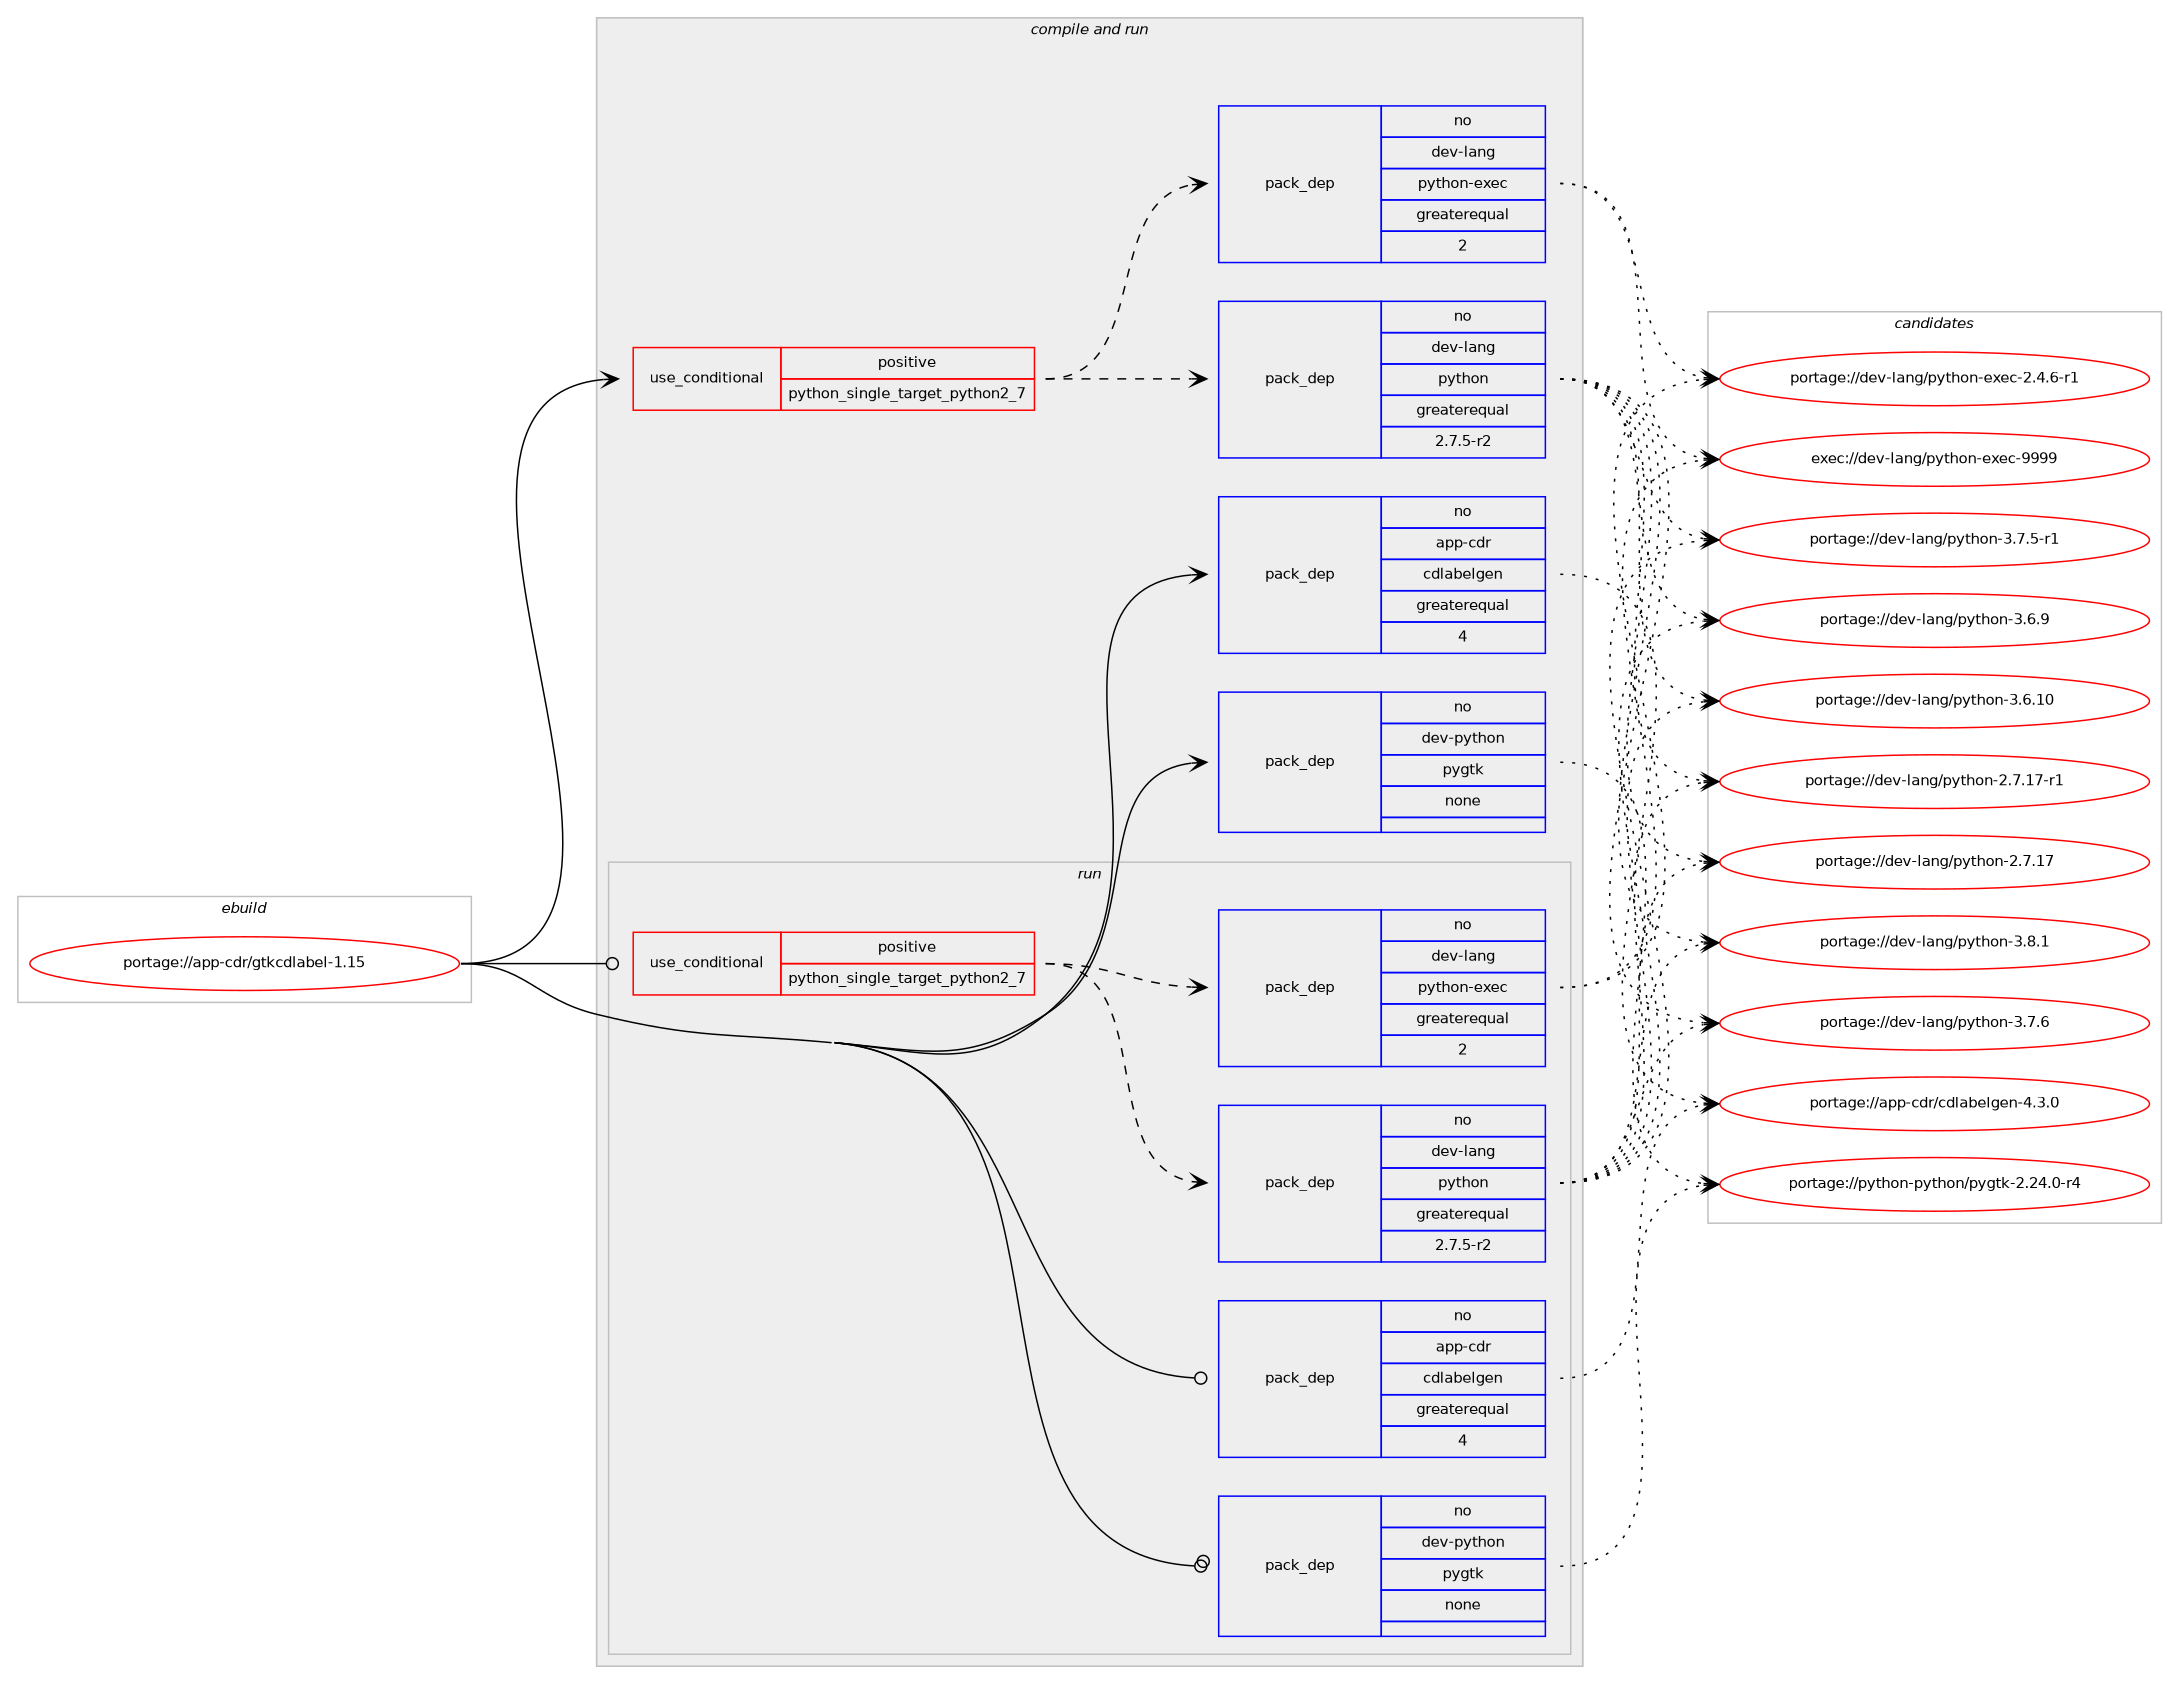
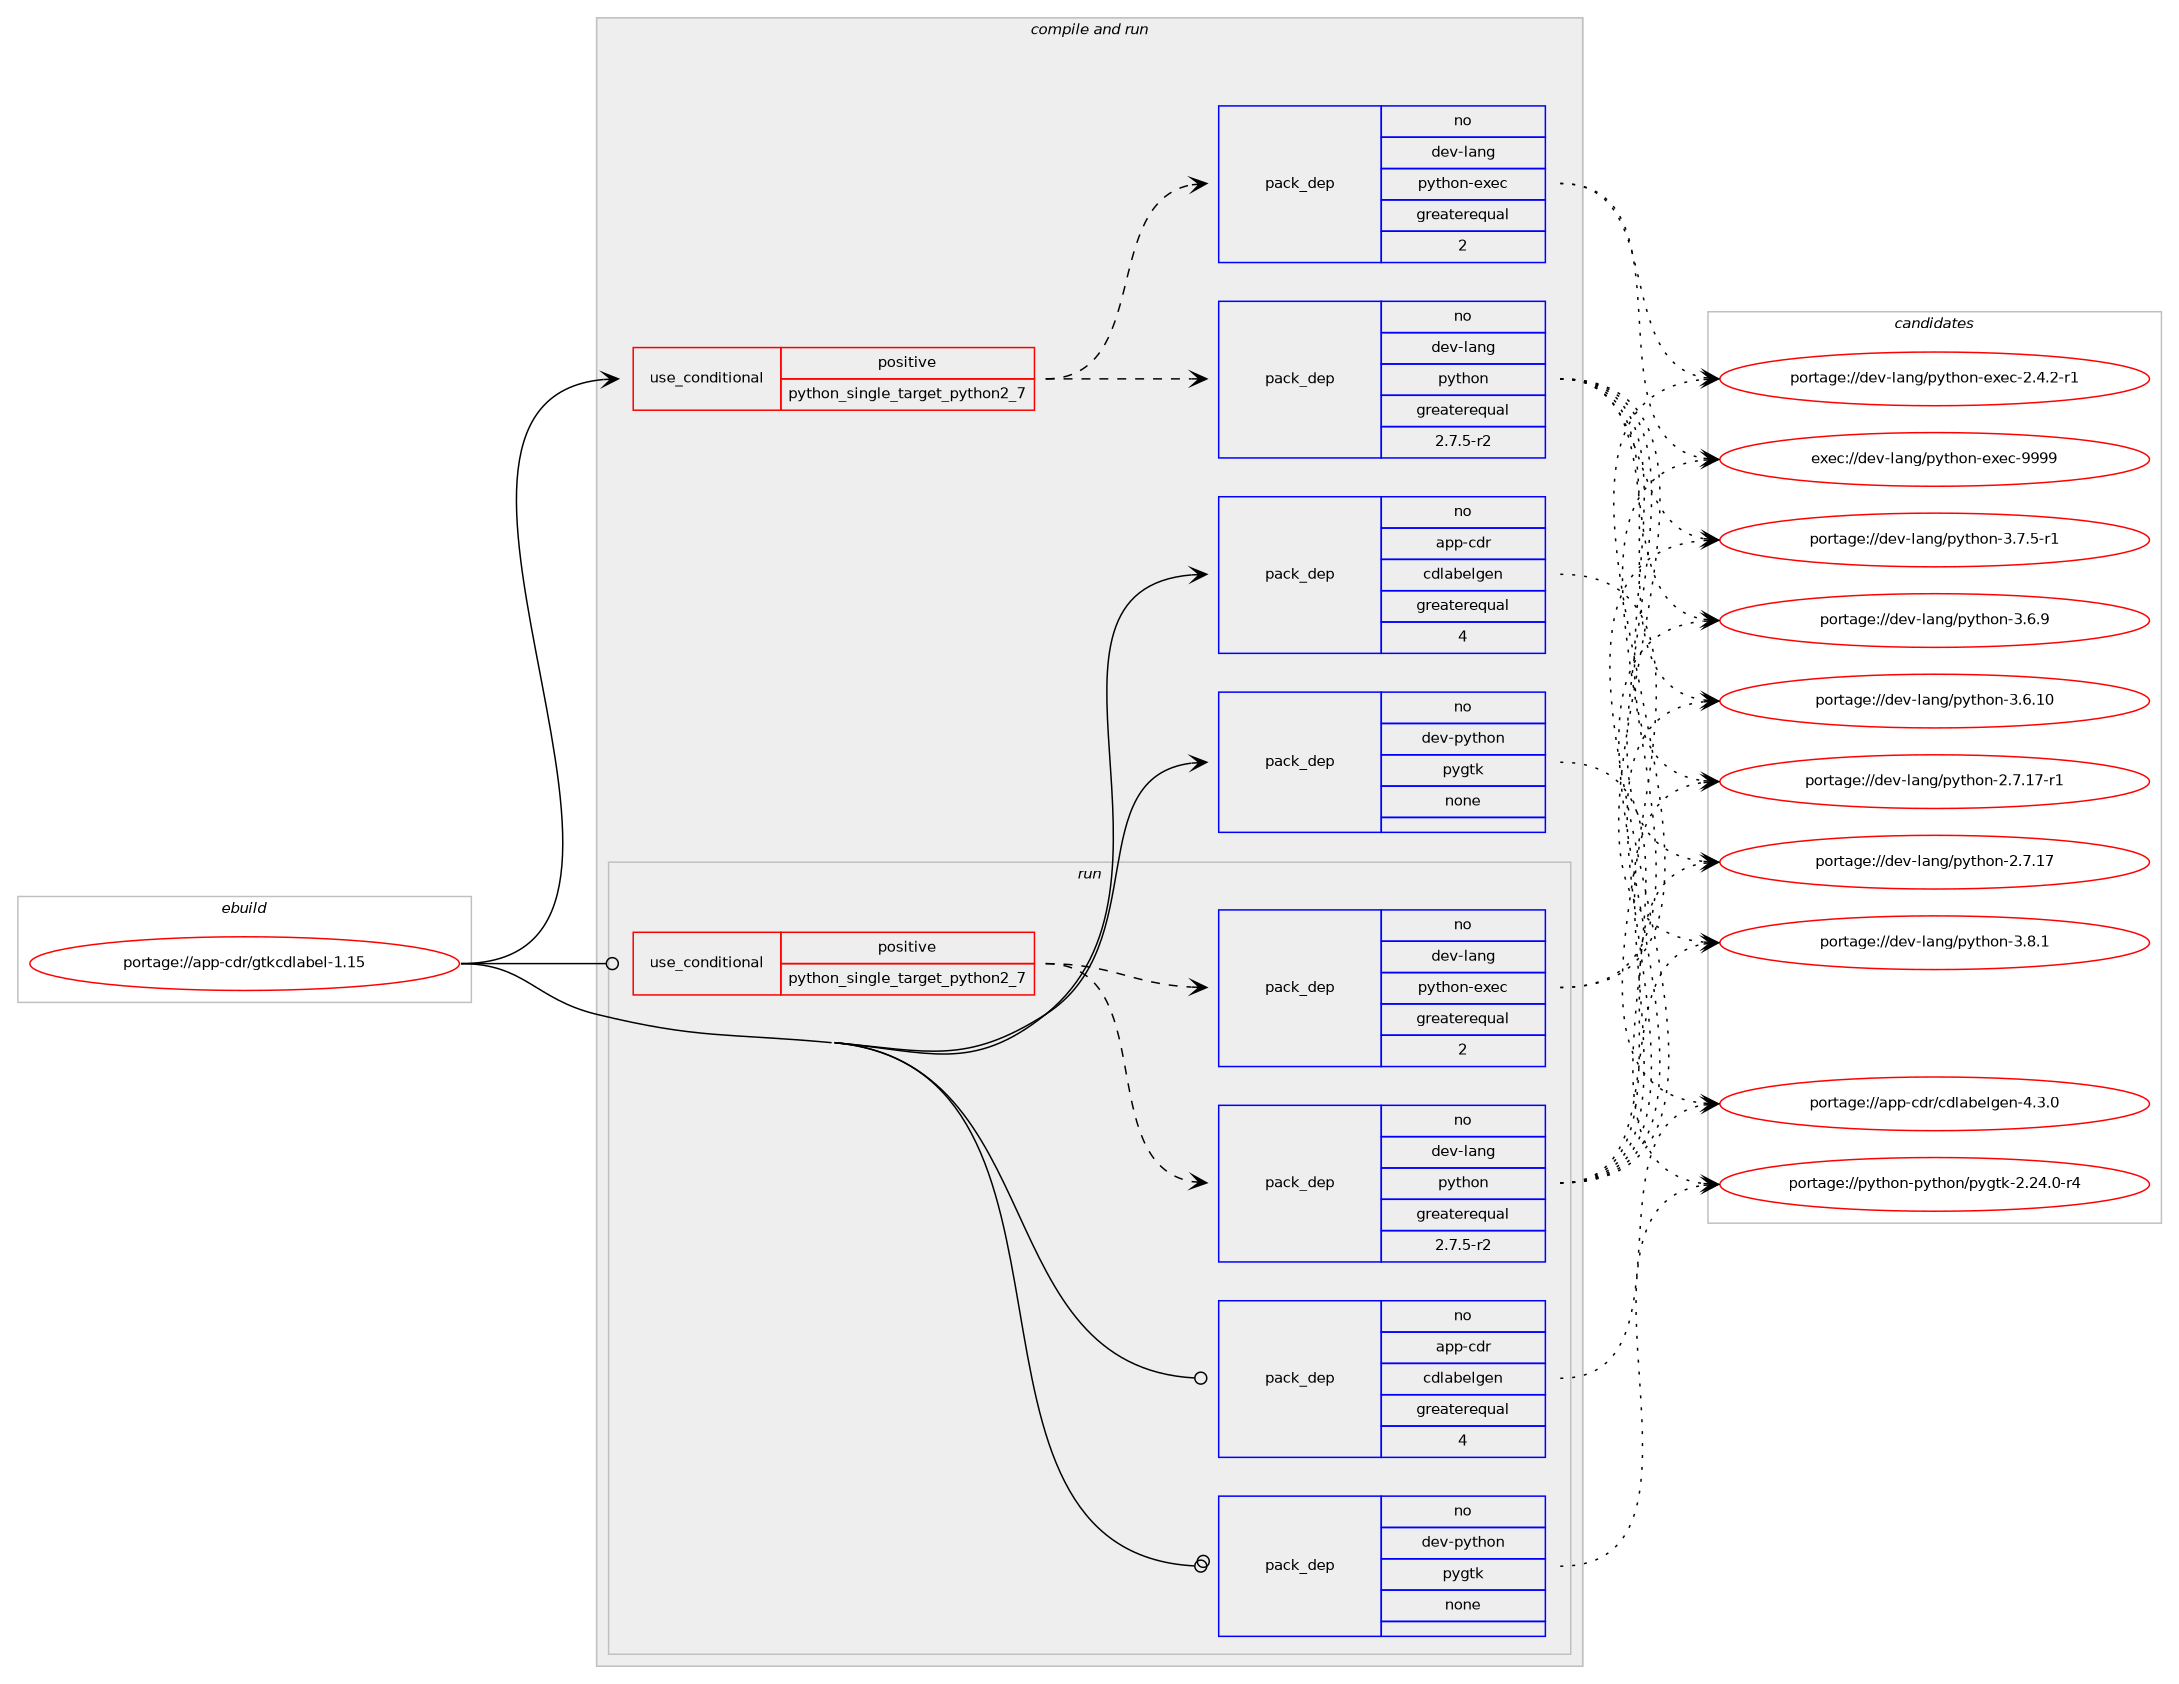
(1935, 379) -> (1935, 379)
(1935, 1023) -> none
